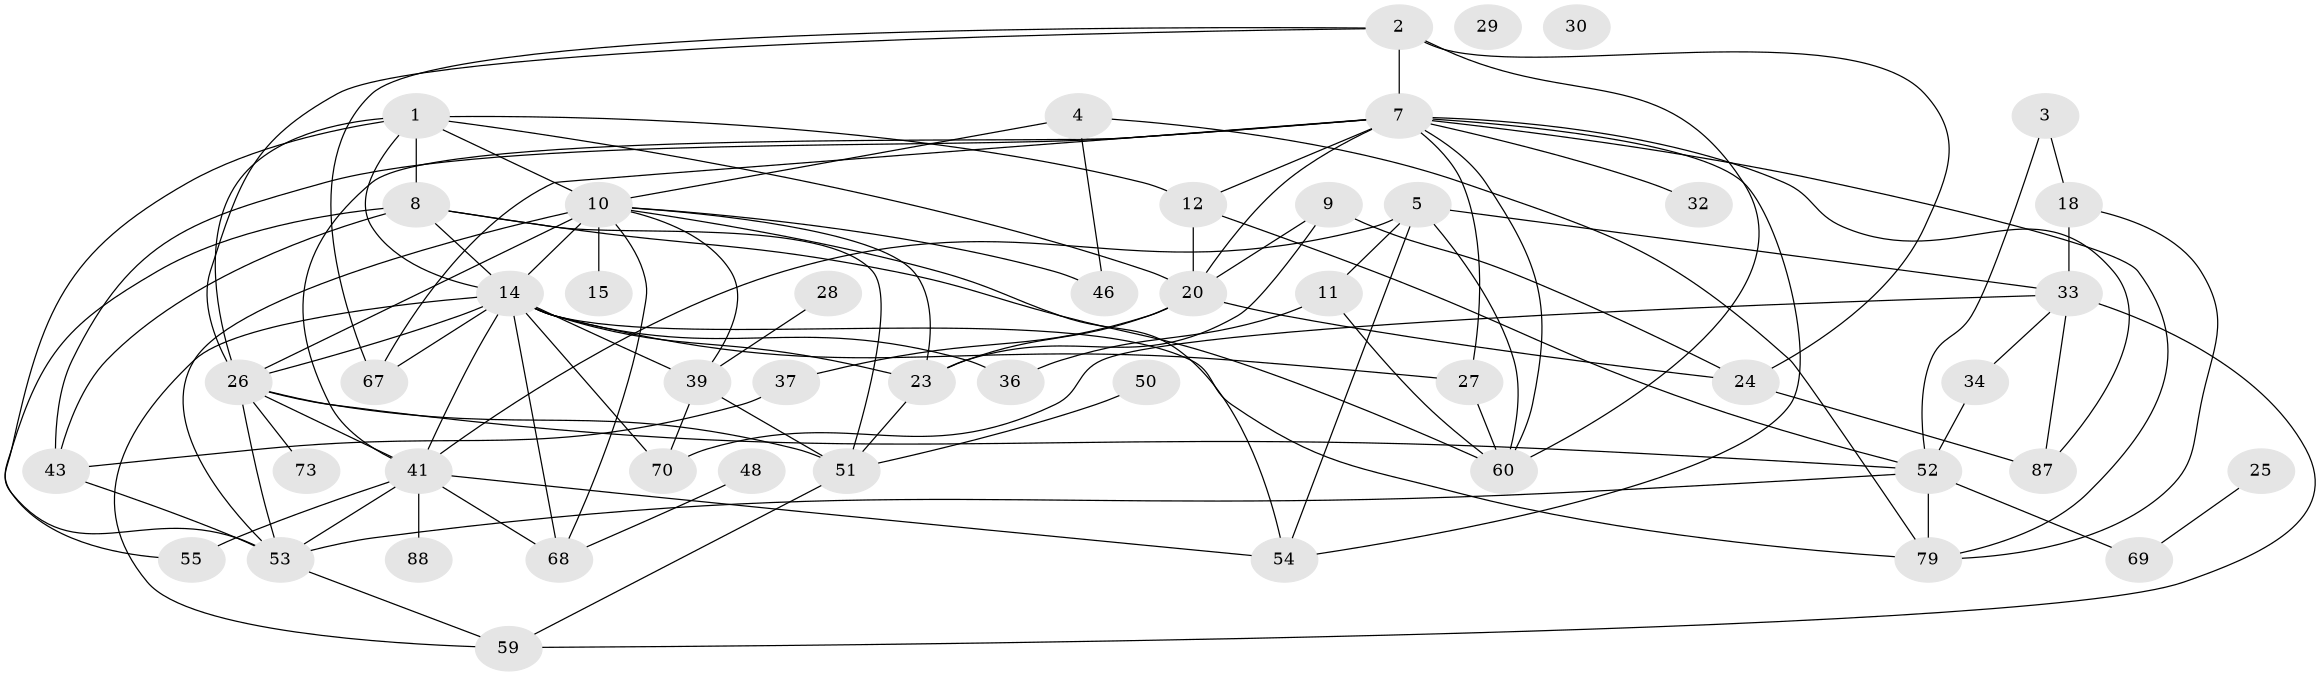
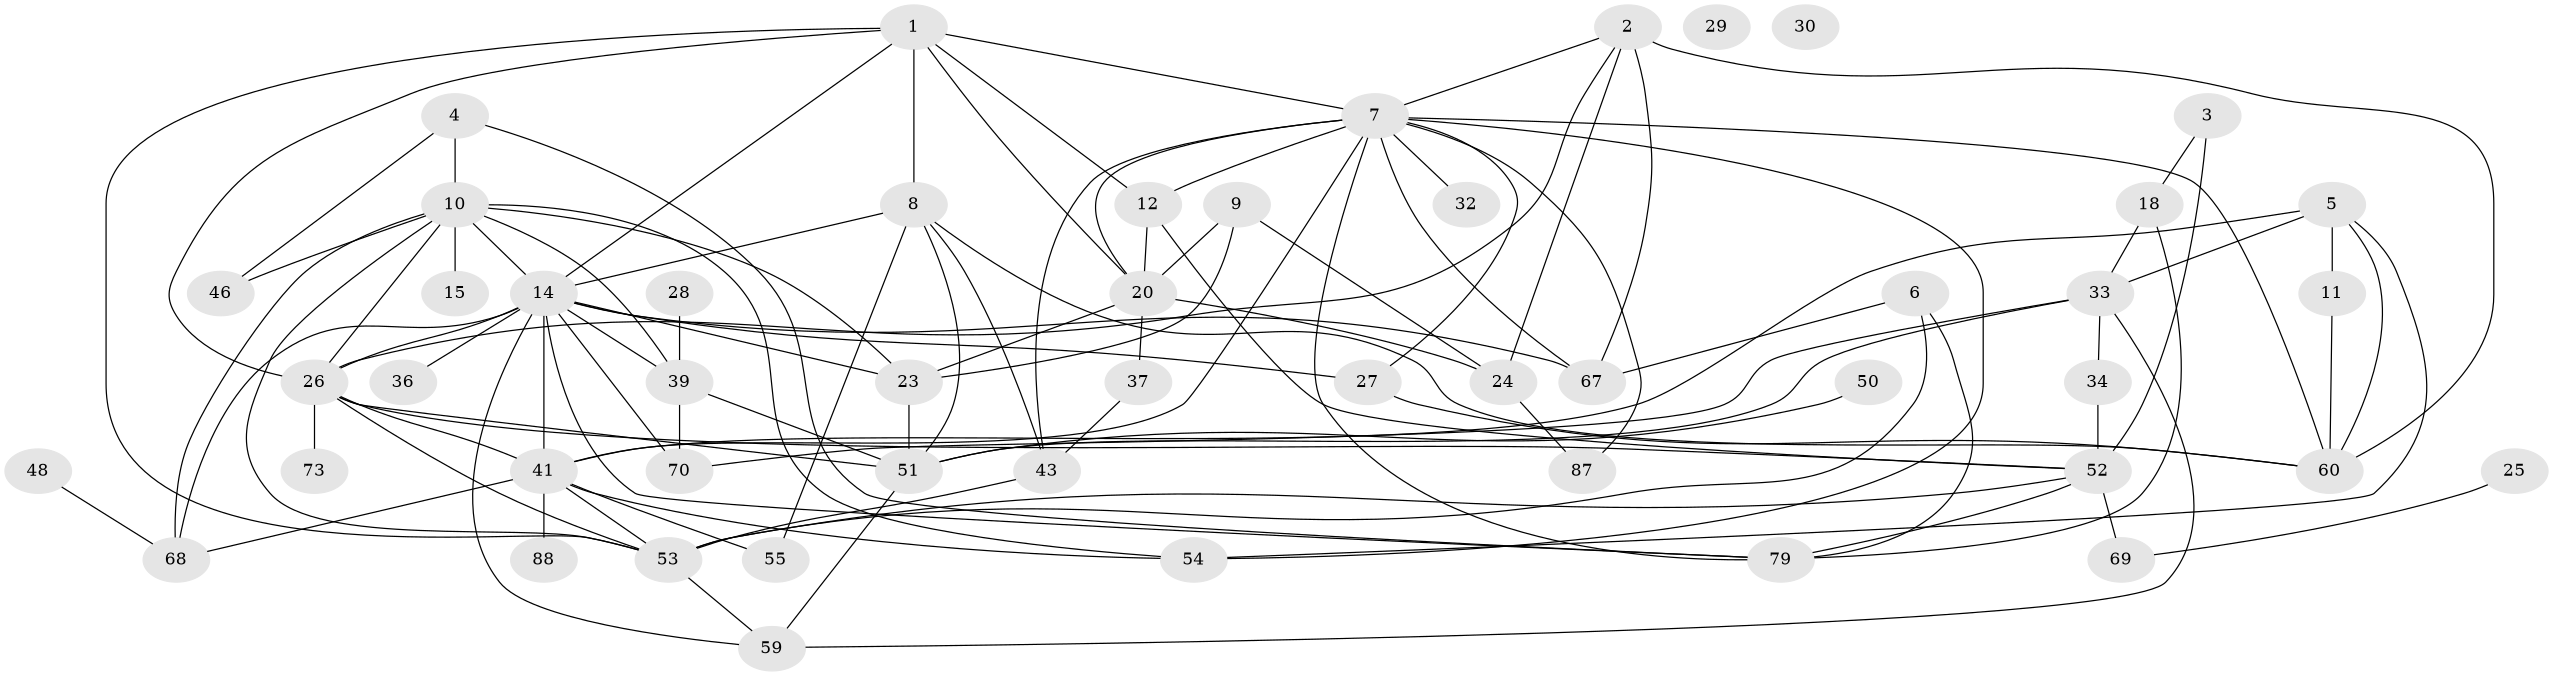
(517, 165) -> (1144, 72)
none -> (1915, 294)
(1230, 328) -> none
(2056, 382) -> (1774, 403)
